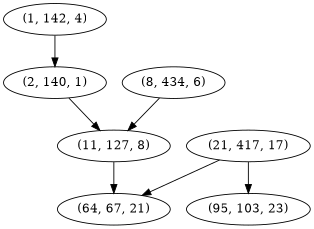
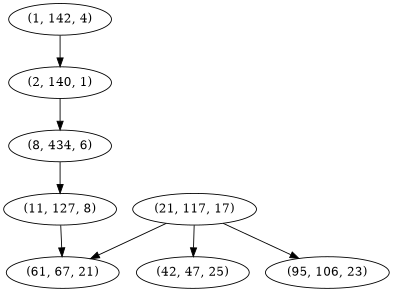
(81, 111) -> (60, 110)
(248, 146) -> (195, 209)
(114, 209) -> (63, 273)
(248, 209) -> (327, 273)
none -> (193, 273)
